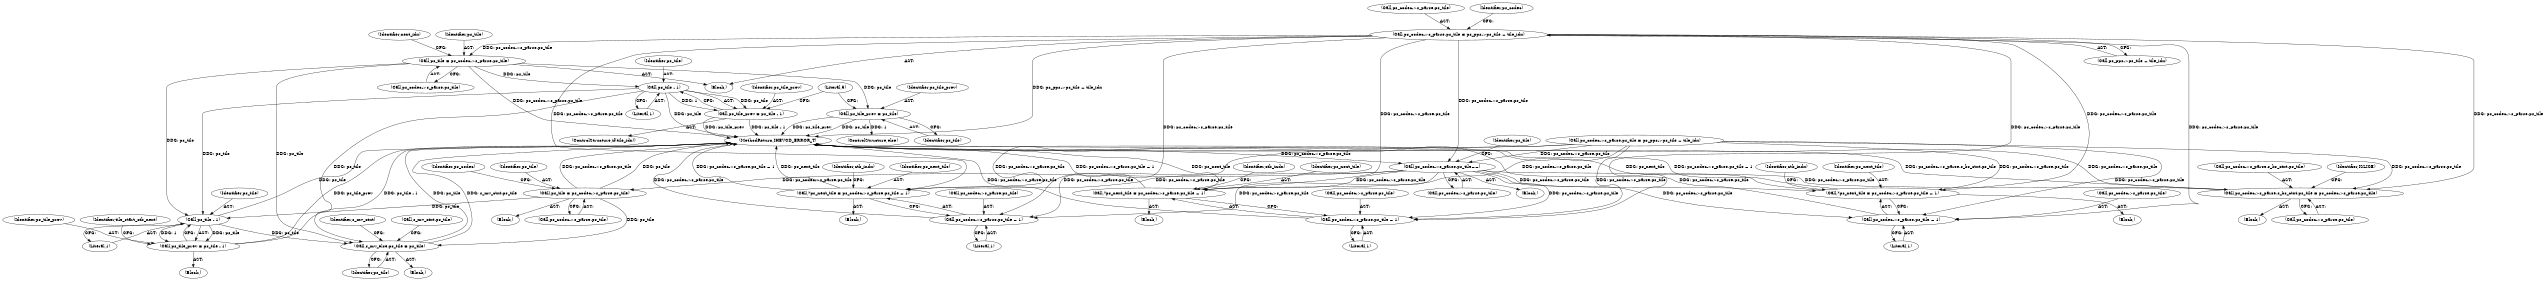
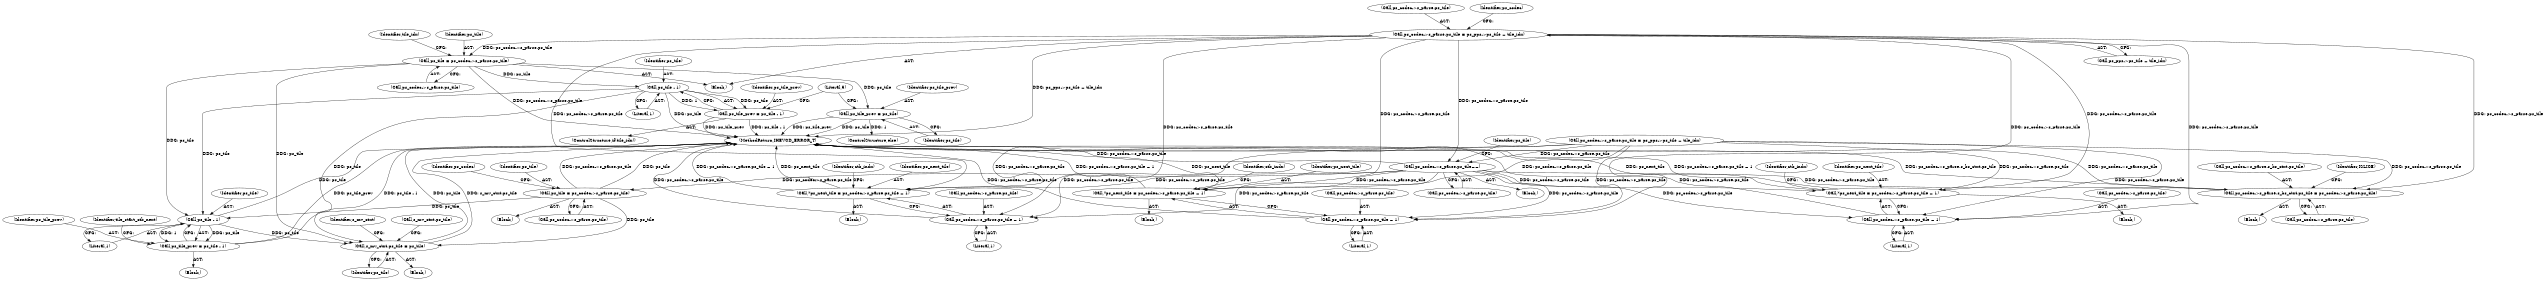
(400, 35) -> (400, 35)
(1209, 153) -> (1168, 161)
(390, 246) -> (390, 246)
